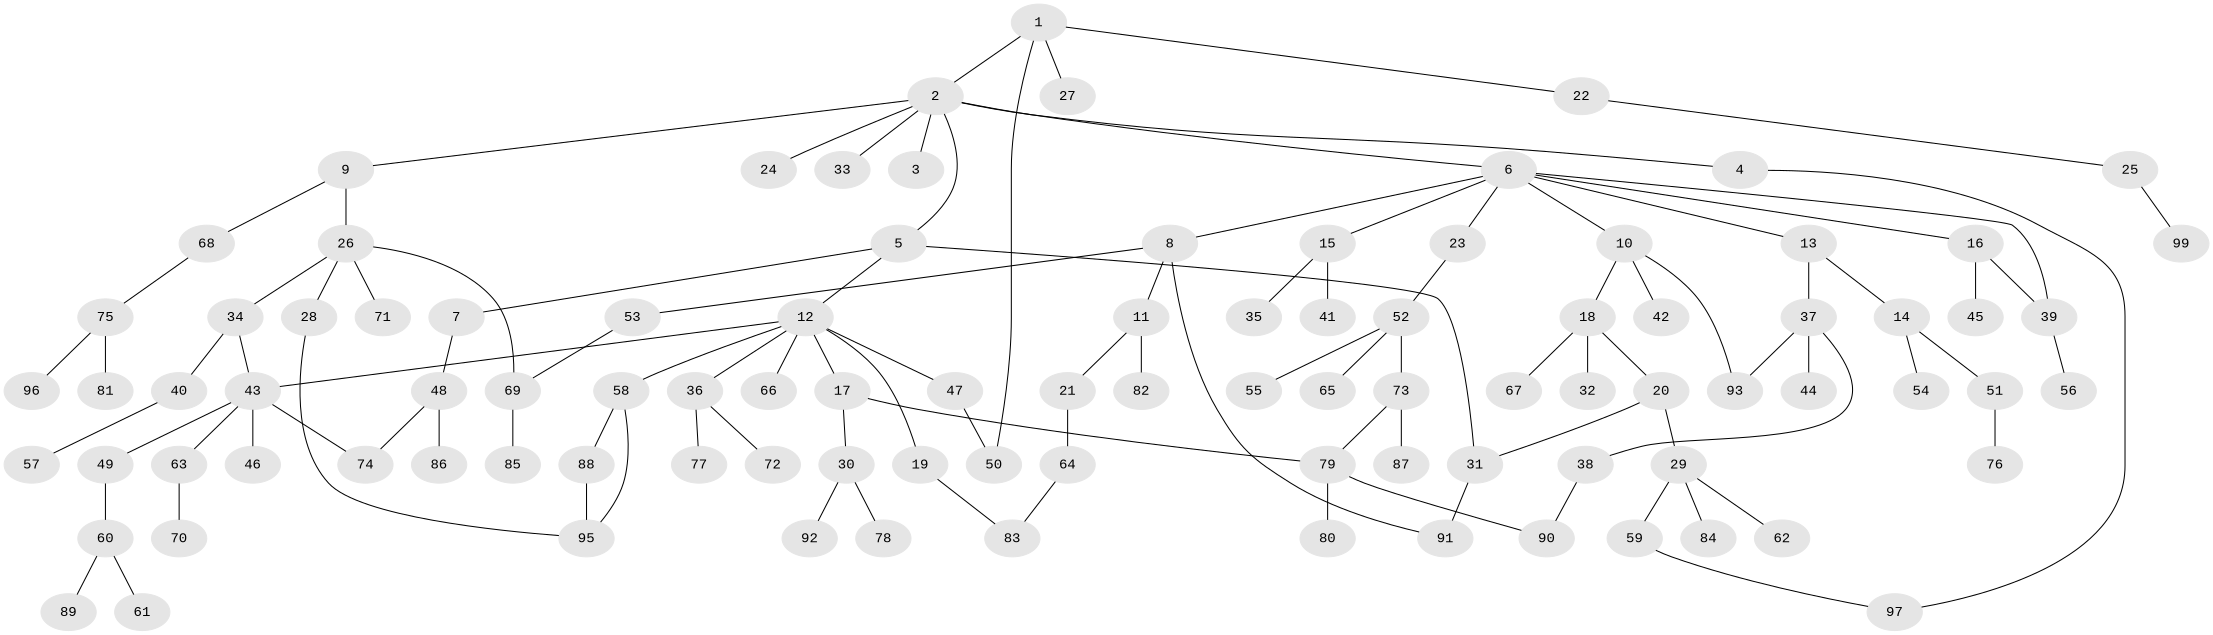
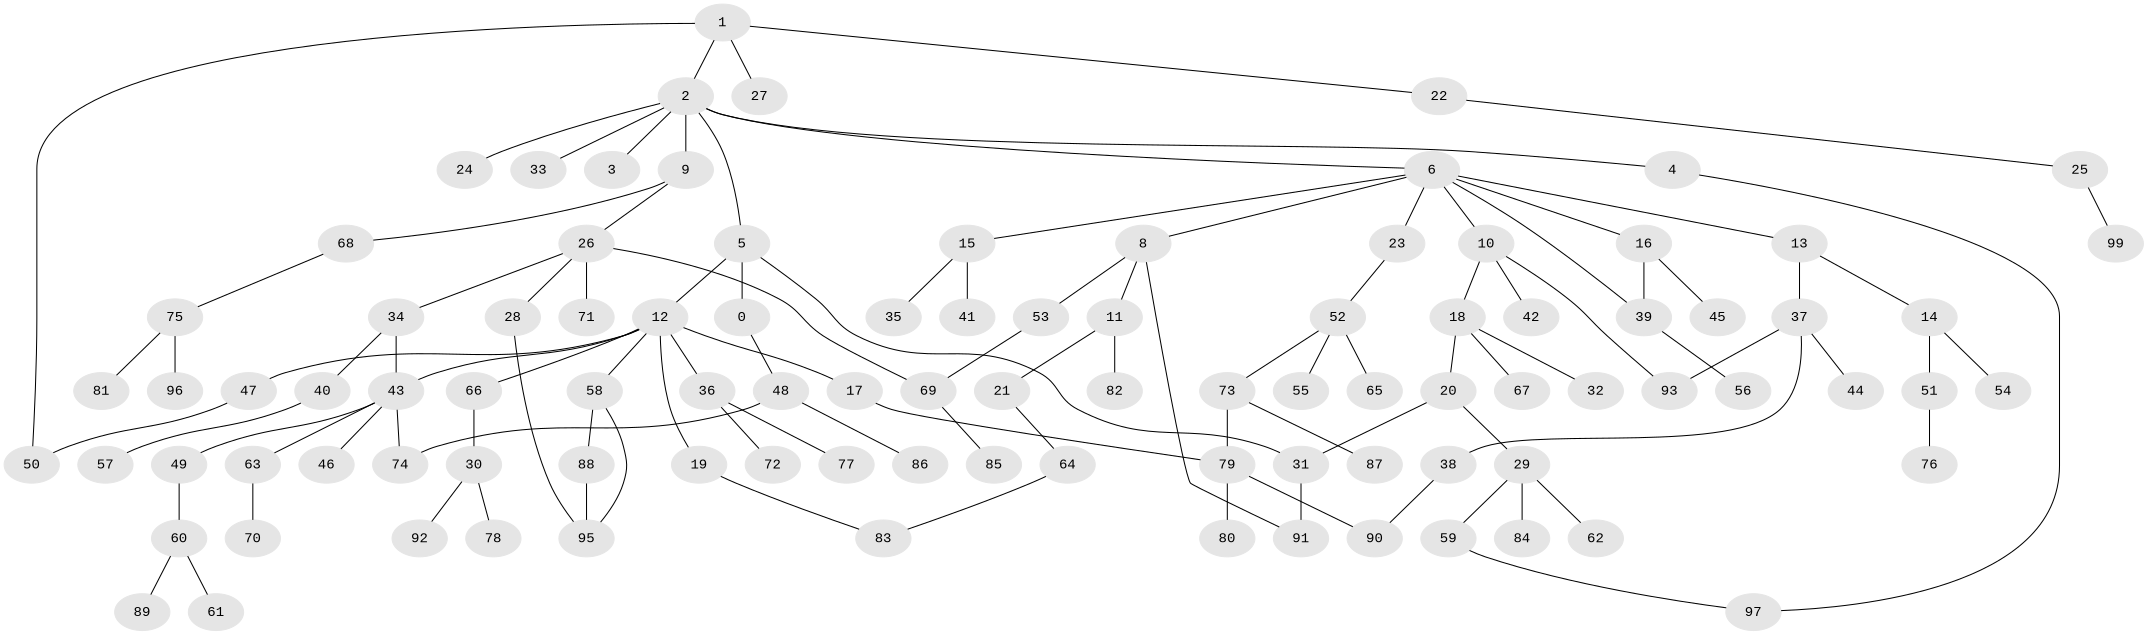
(457, 317) -> (742, 317)
(844, 428) -> (474, 428)
